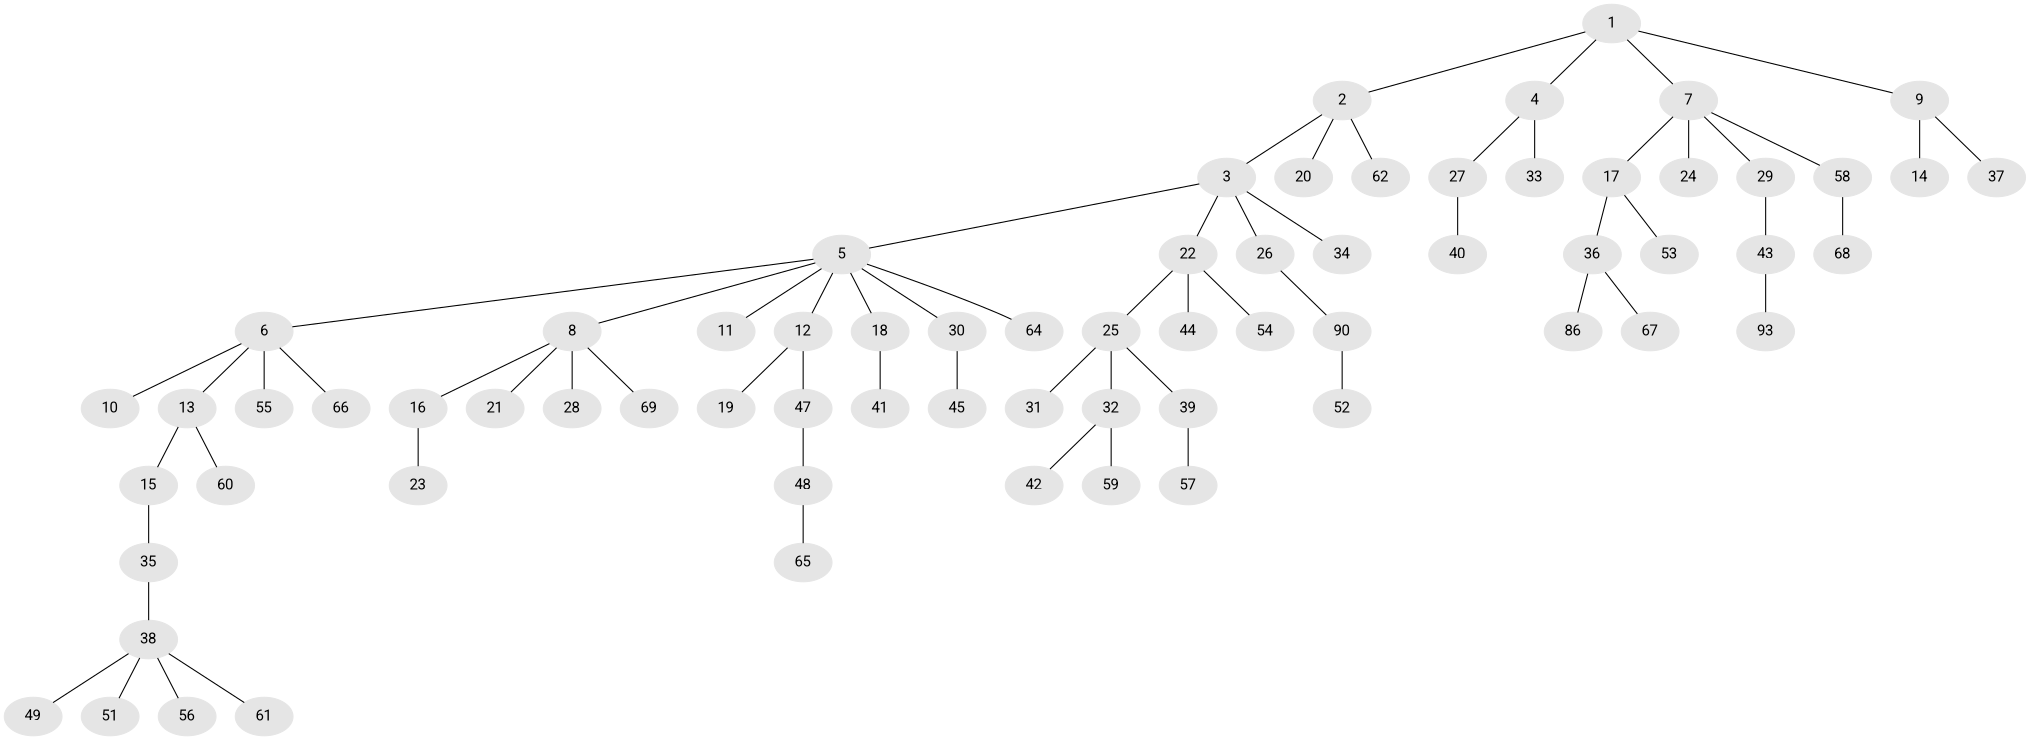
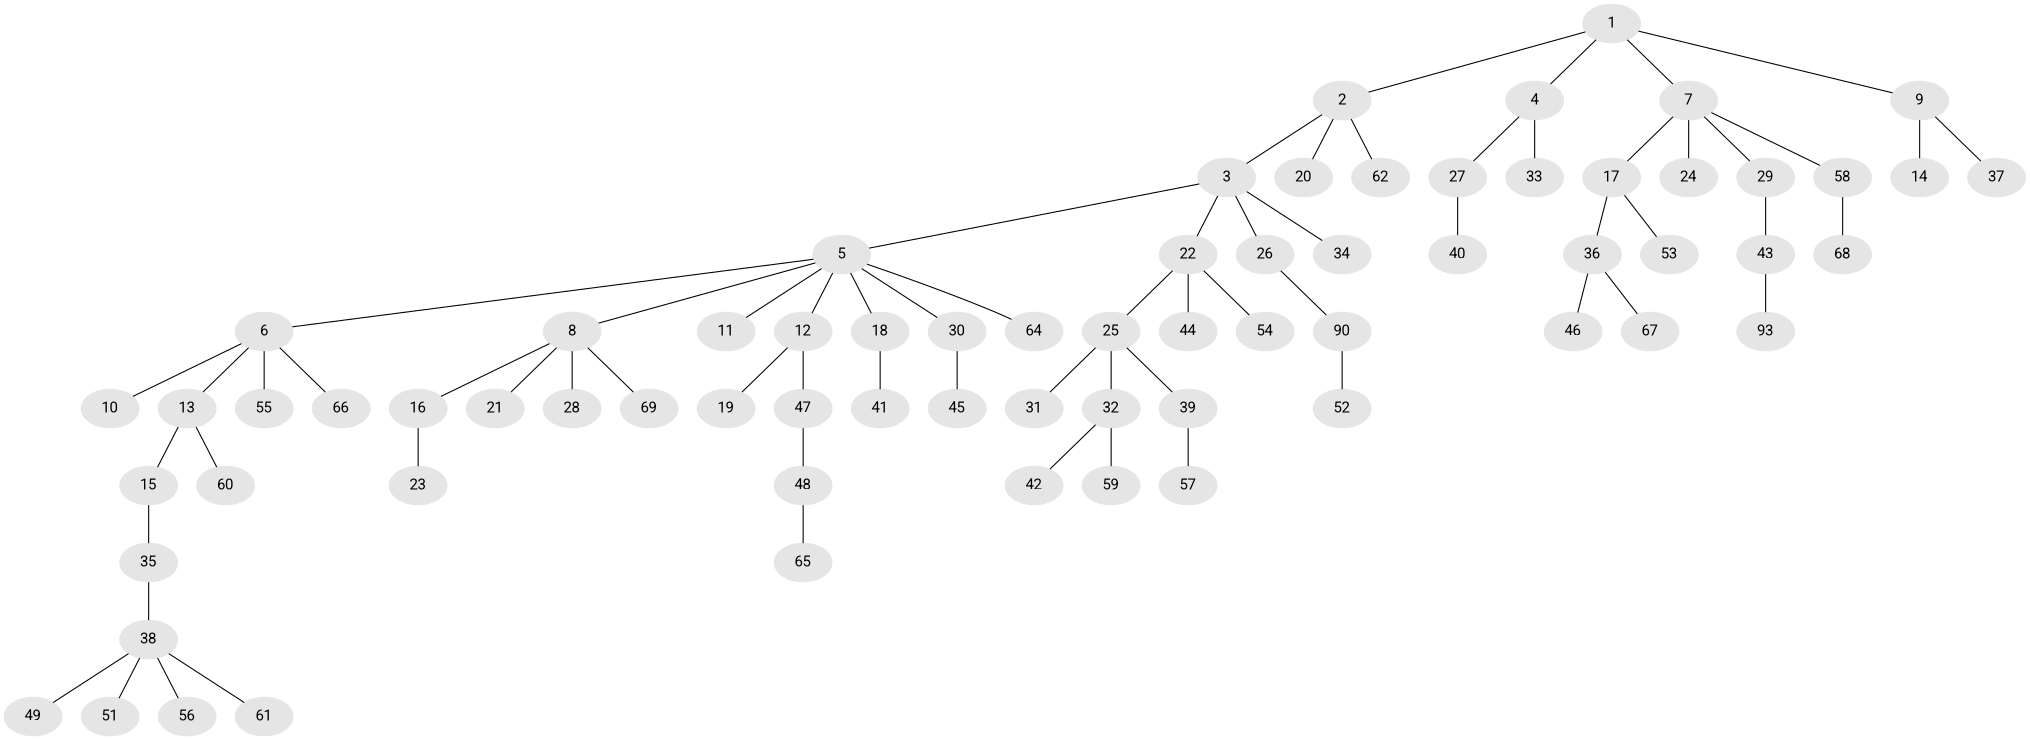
(1573, 332) -> (1573, 332)
